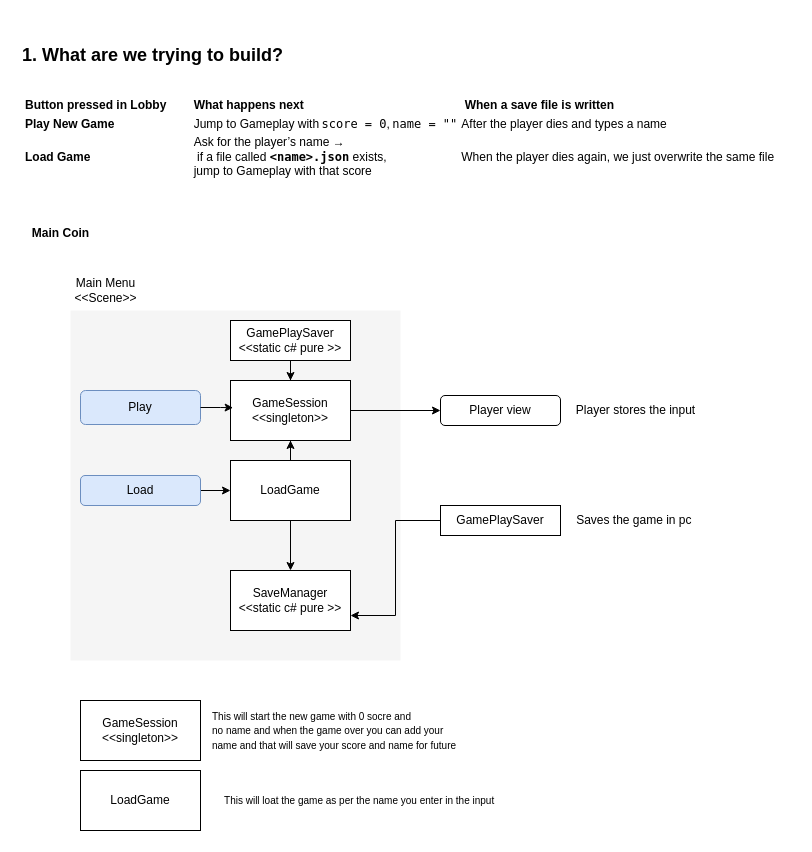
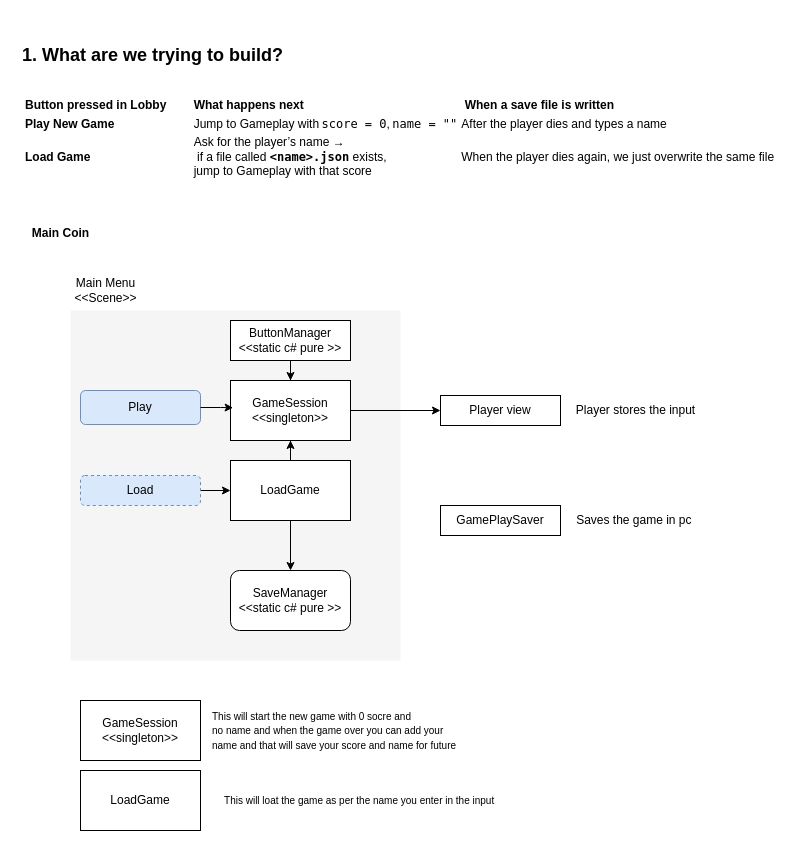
(291, 341) -> (291, 341)
(501, 411) -> (501, 411)
(141, 491) -> (141, 491)
(396, 565) -> none
(291, 601) -> (291, 601)
